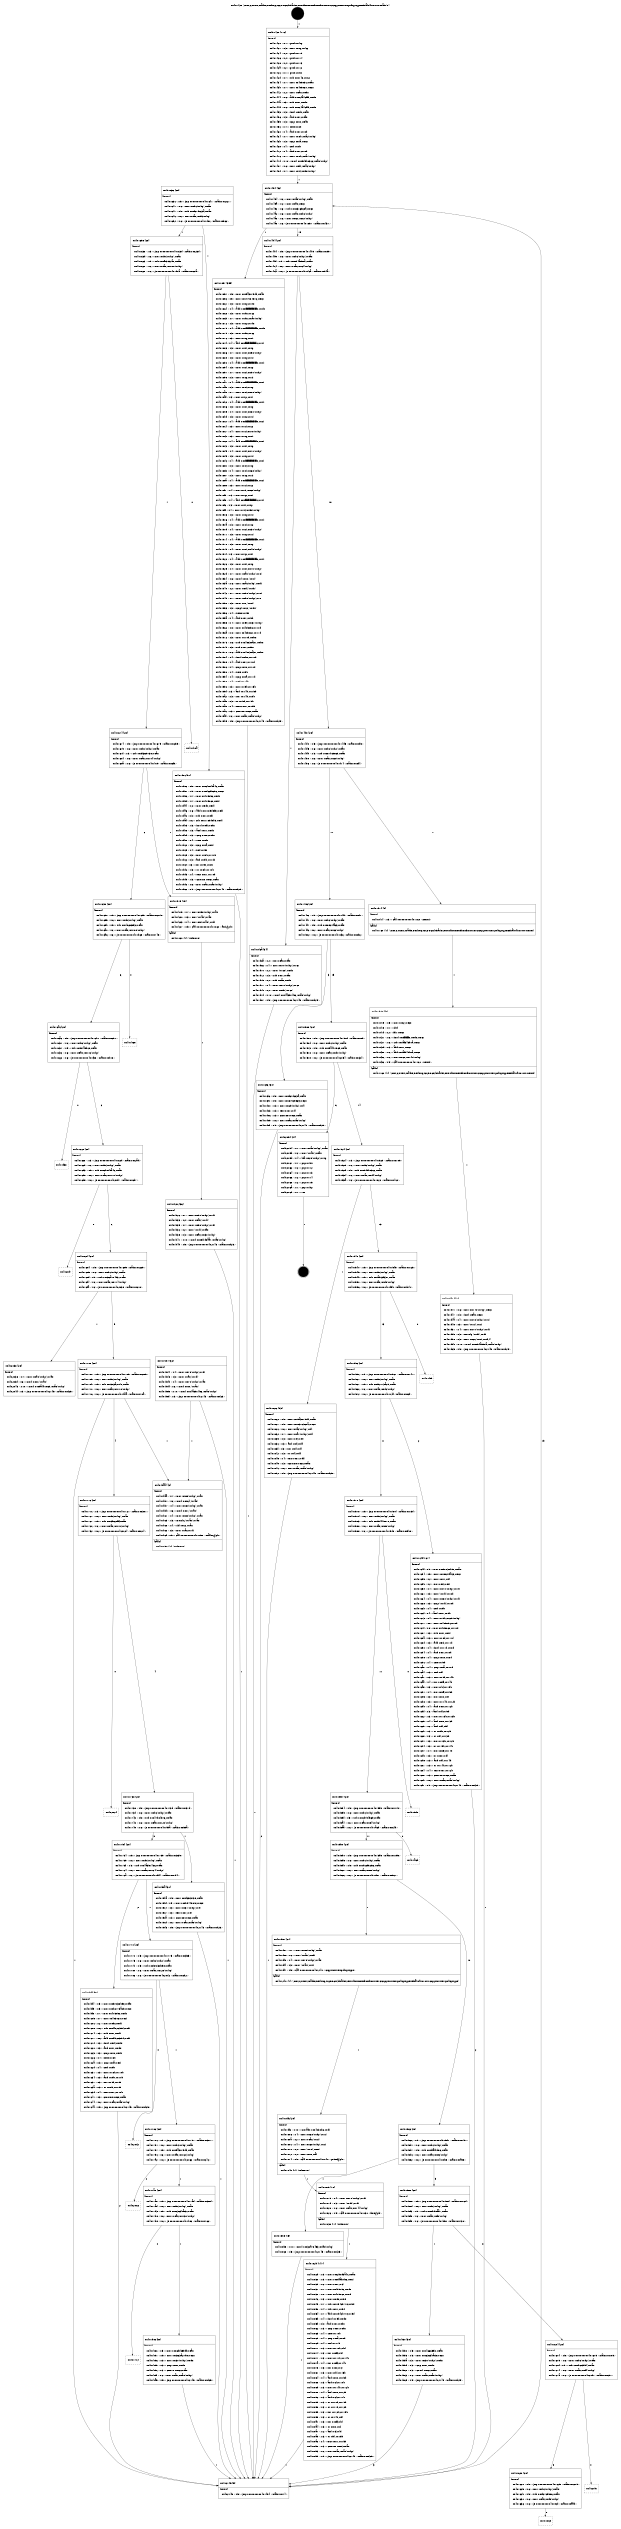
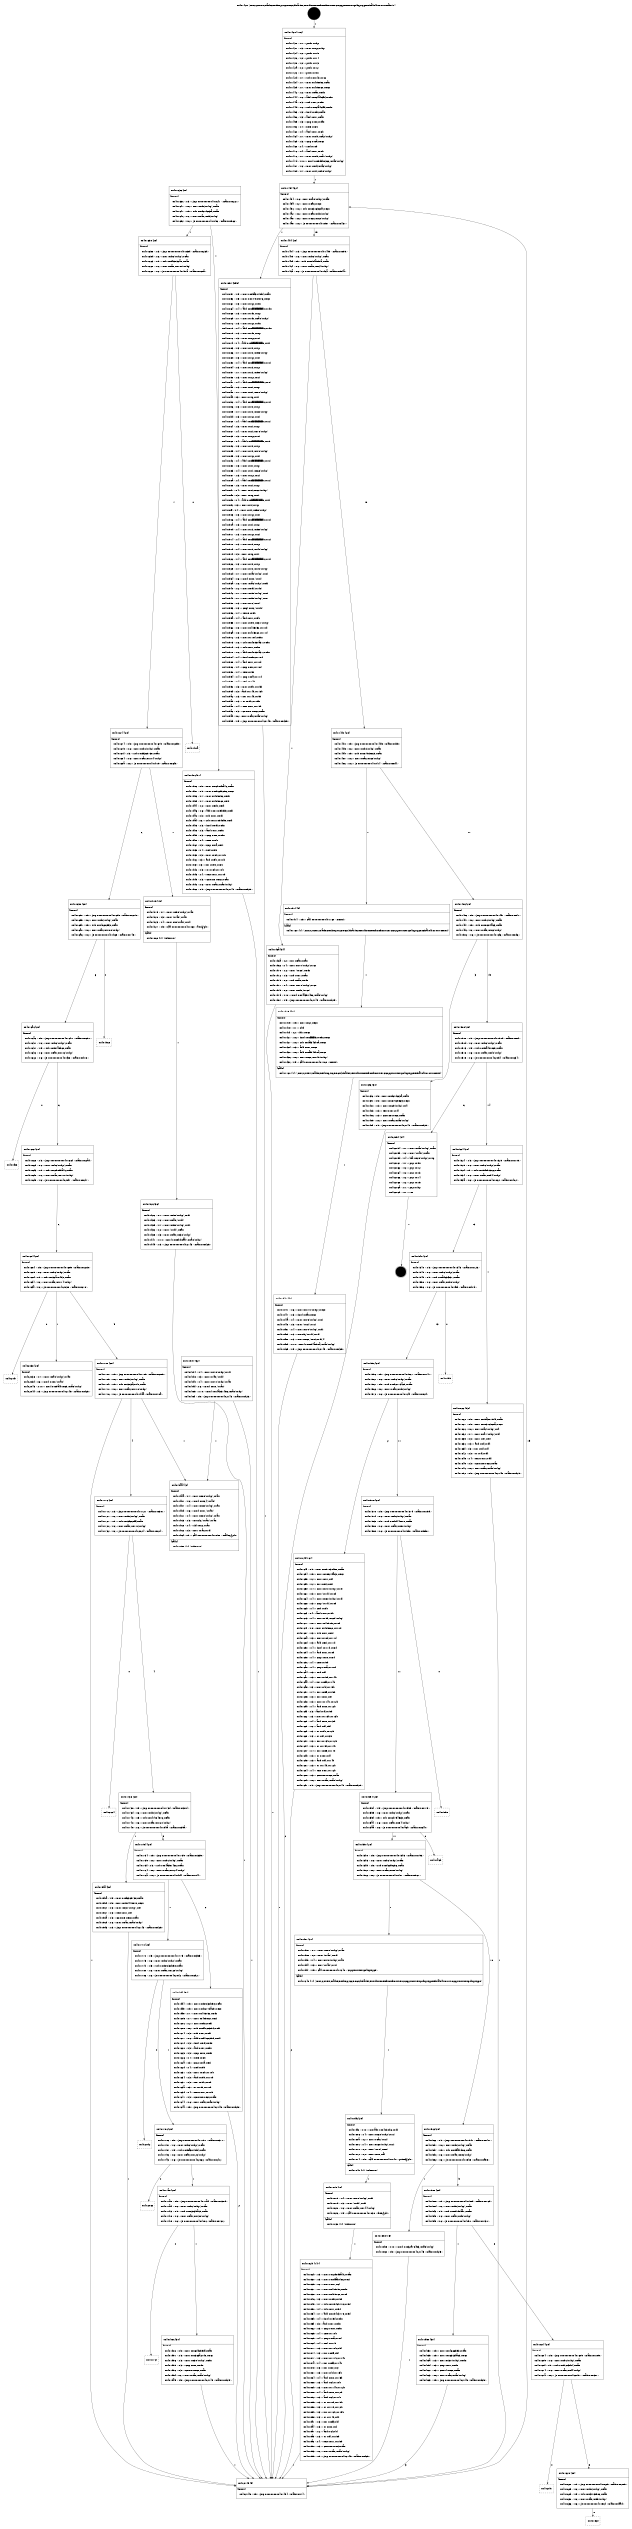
(83, 1225) -> (29, 1332)
